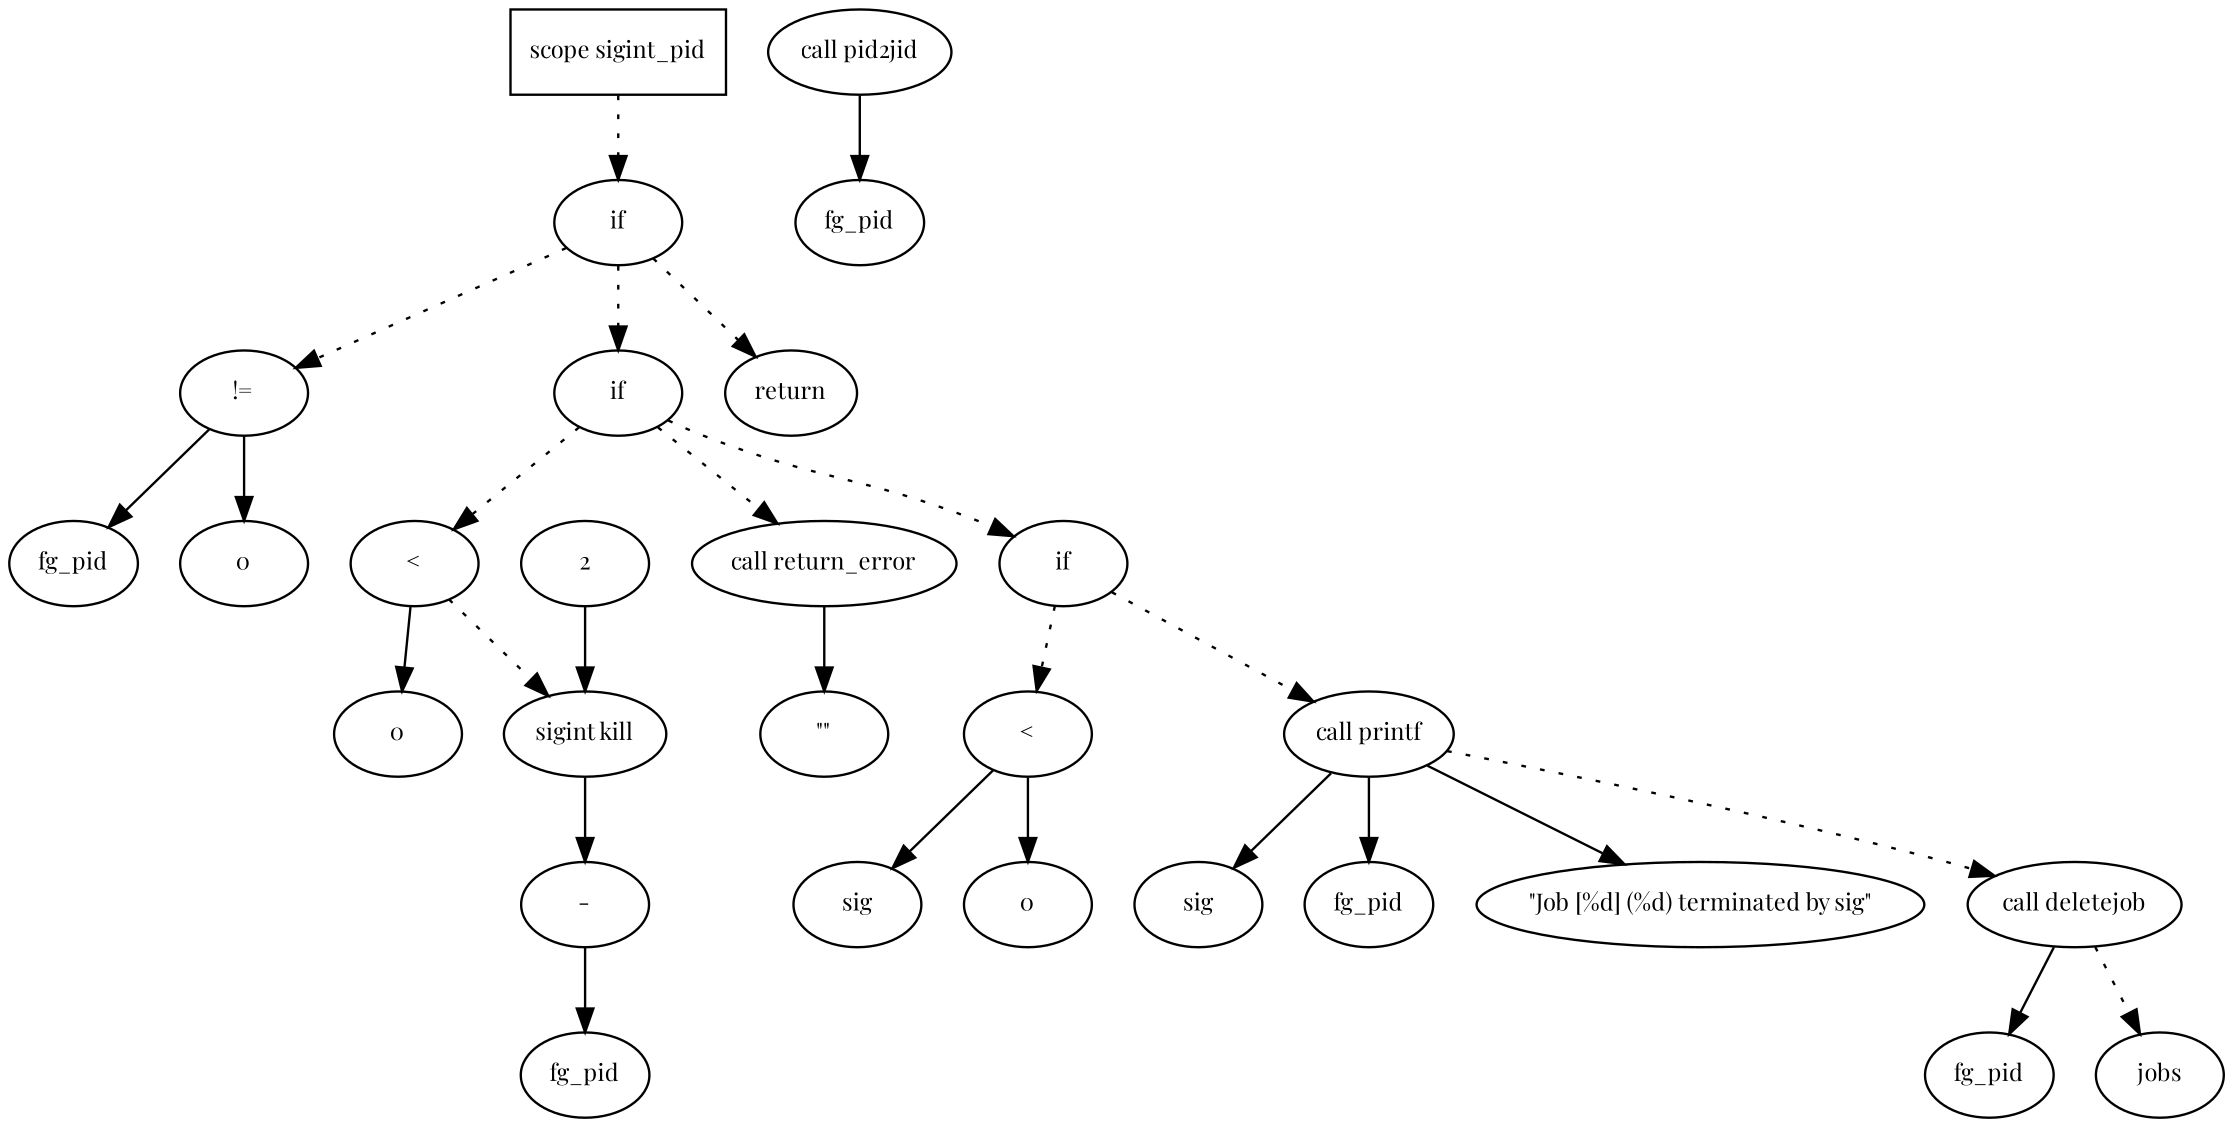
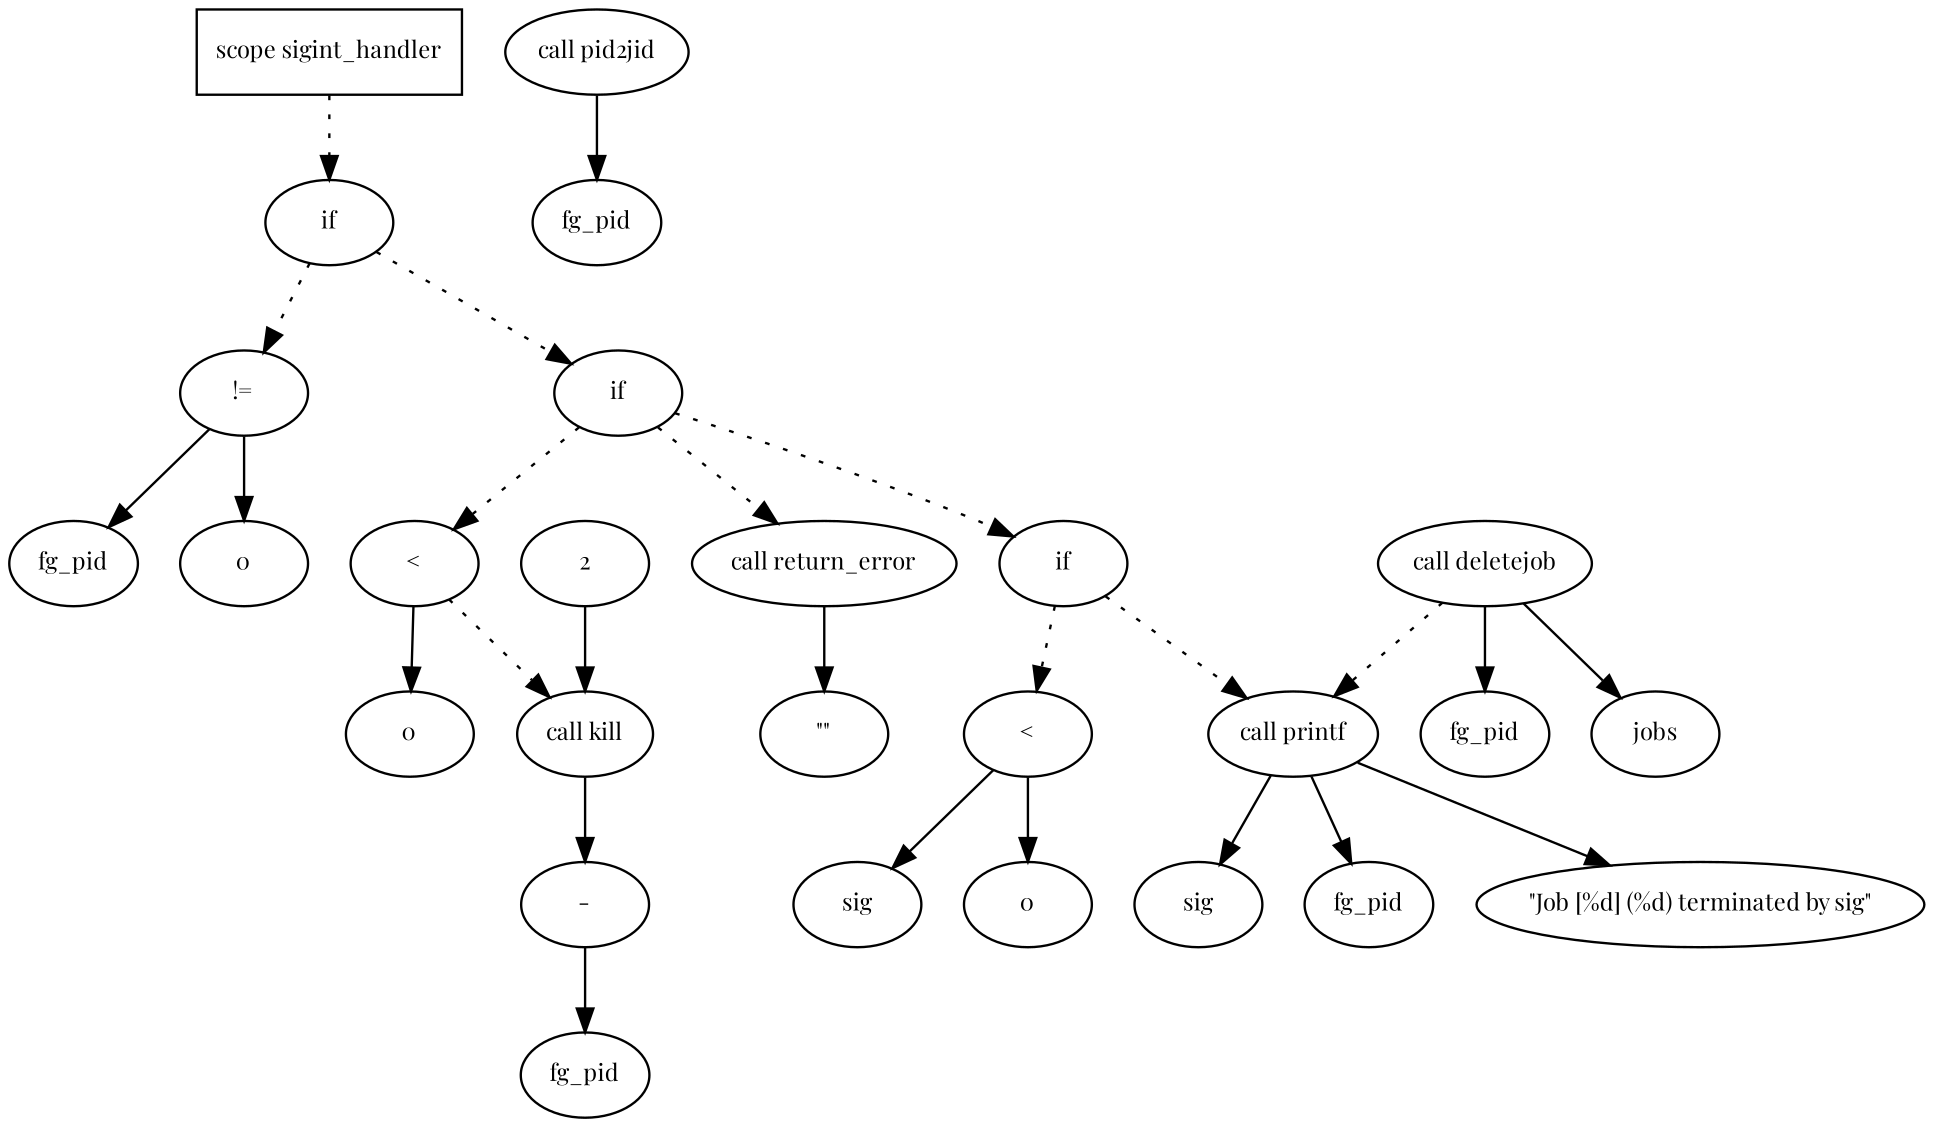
(618, 52) -> (329, 52)
(791, 393) -> none
(585, 734) -> (585, 734)
(1710, 805) -> (1397, 642)
(2112, 980) -> (1563, 642)
